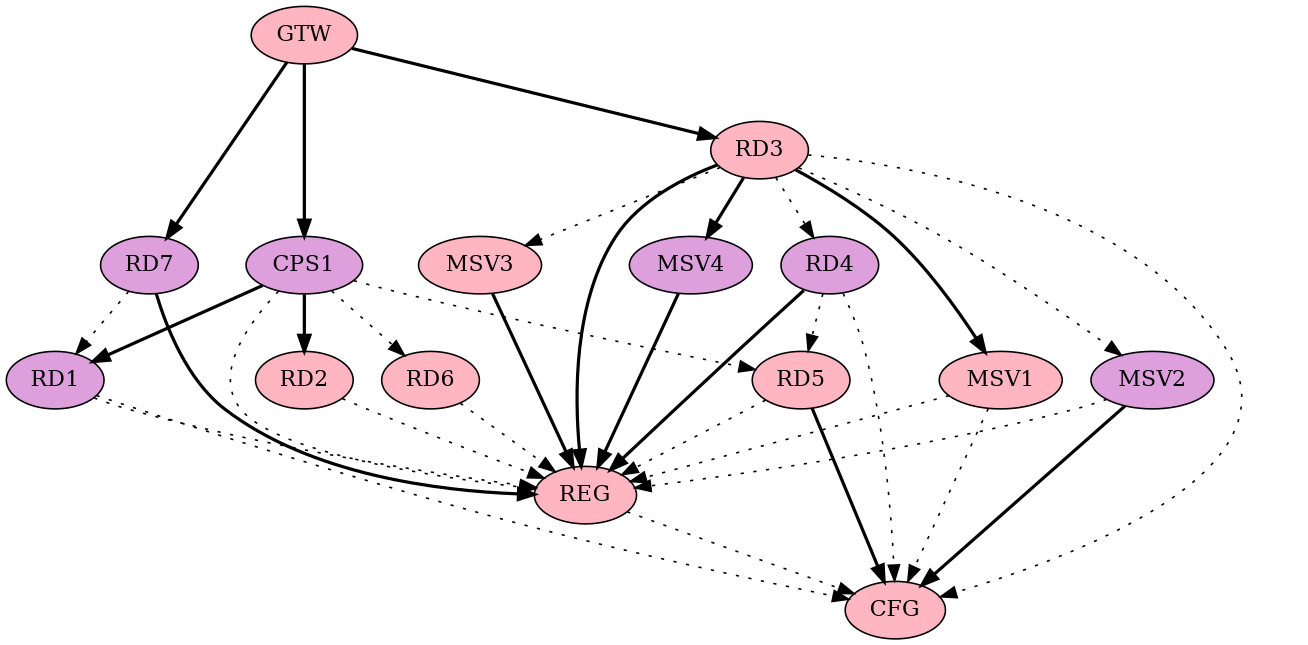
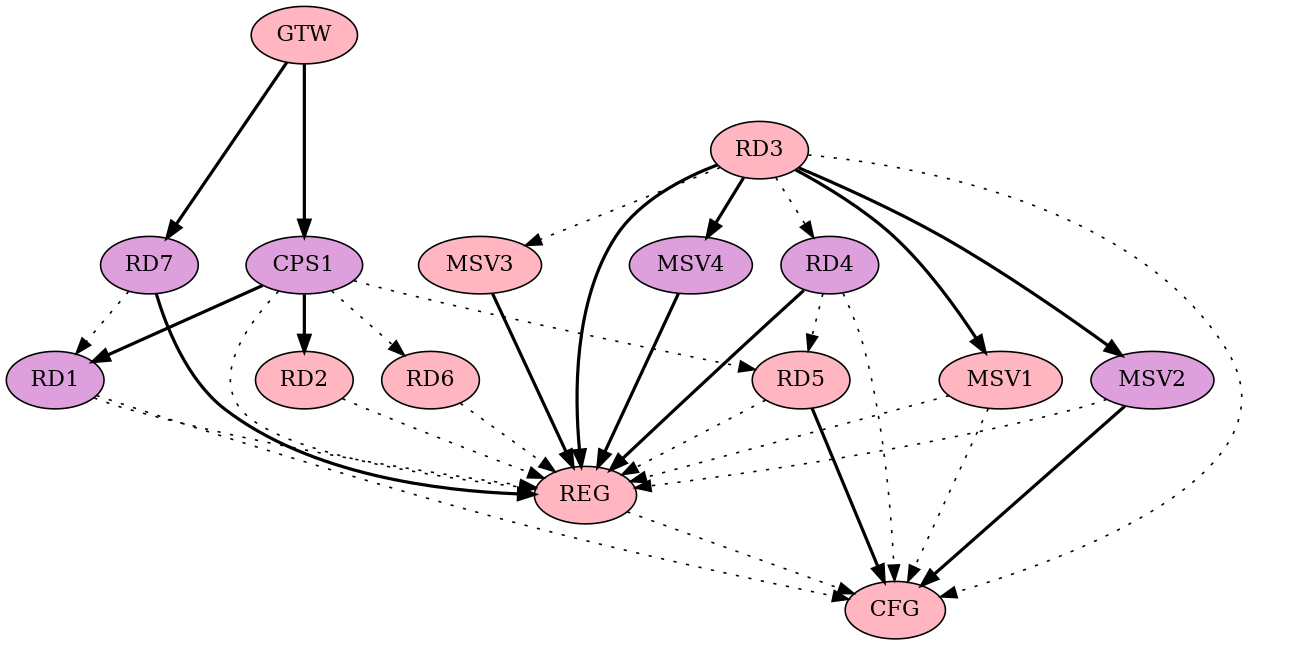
(526, 91) -> none
(959, 247) -> (959, 247)
